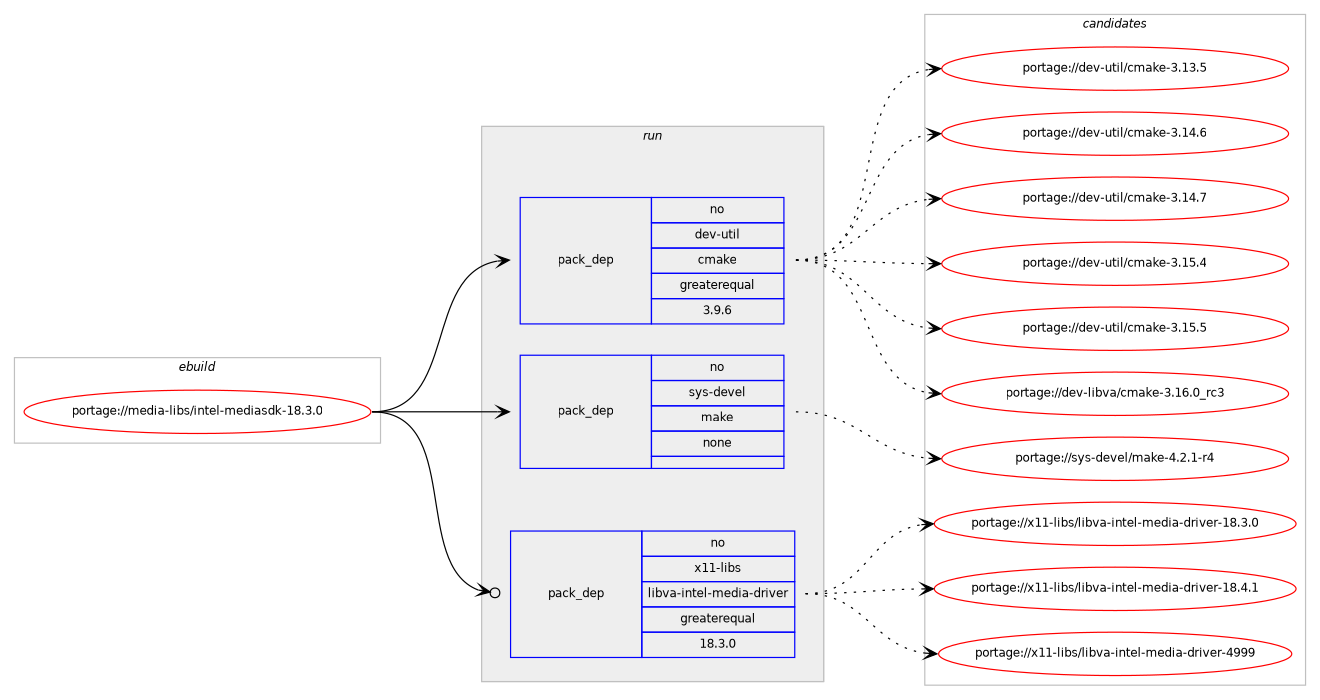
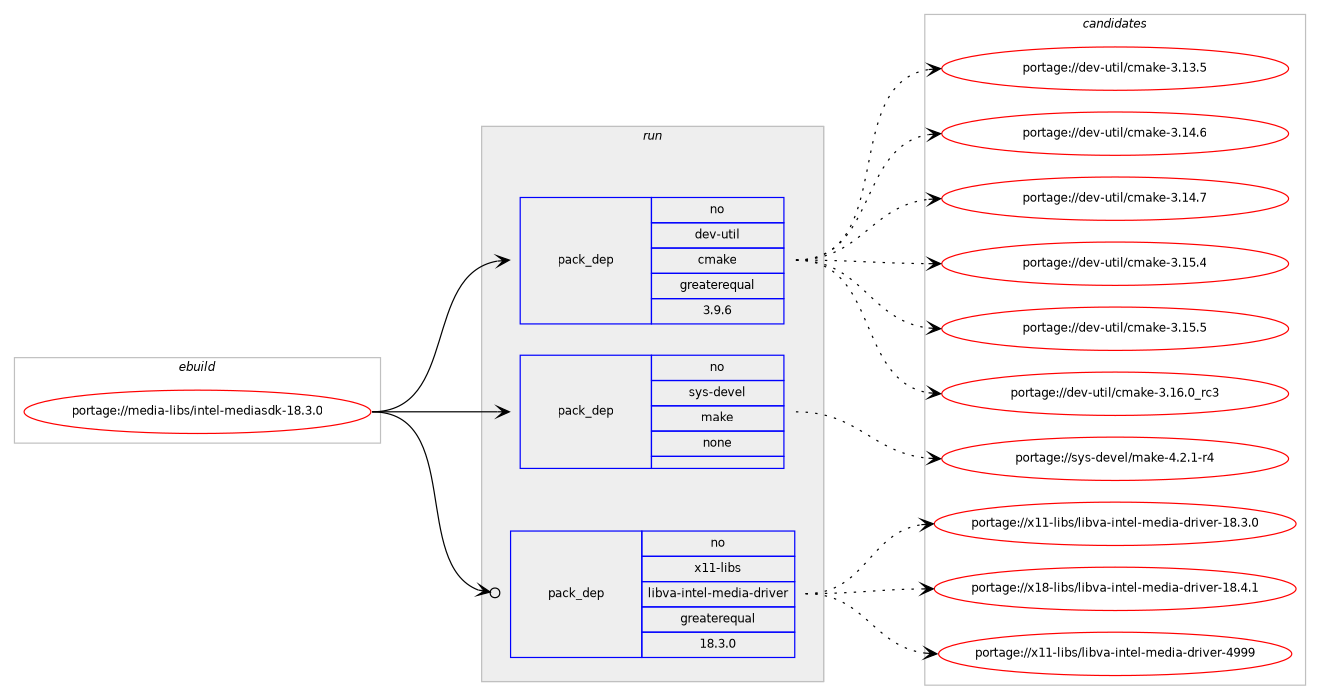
(1115, 394) -> (1115, 394)
(1115, 589) -> (1115, 589)
